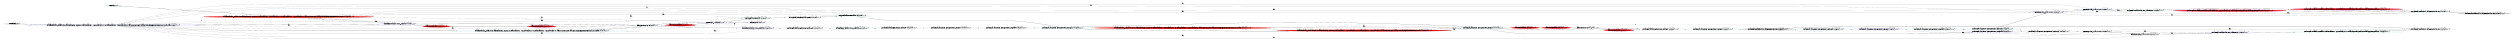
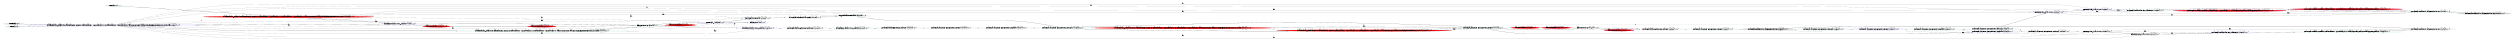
none -> (14, 27)
